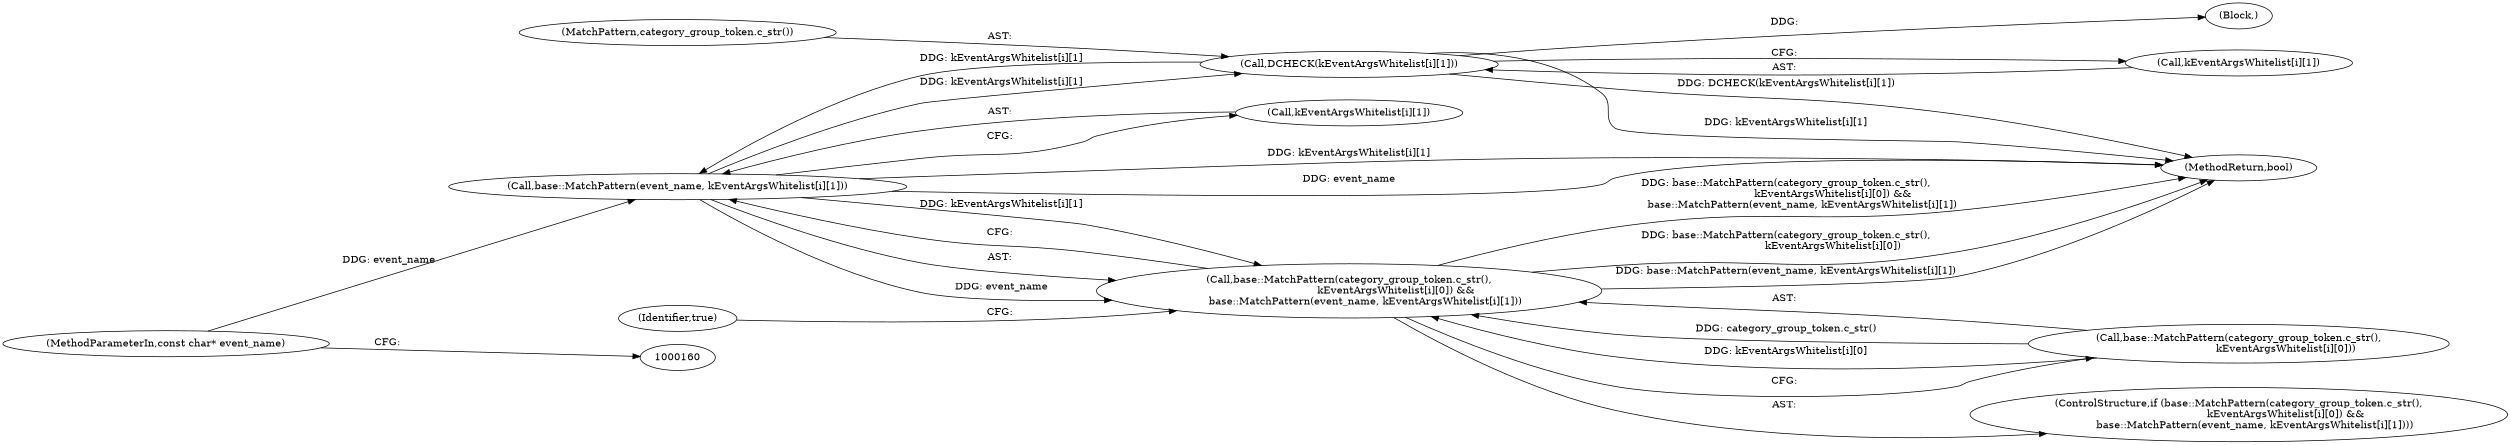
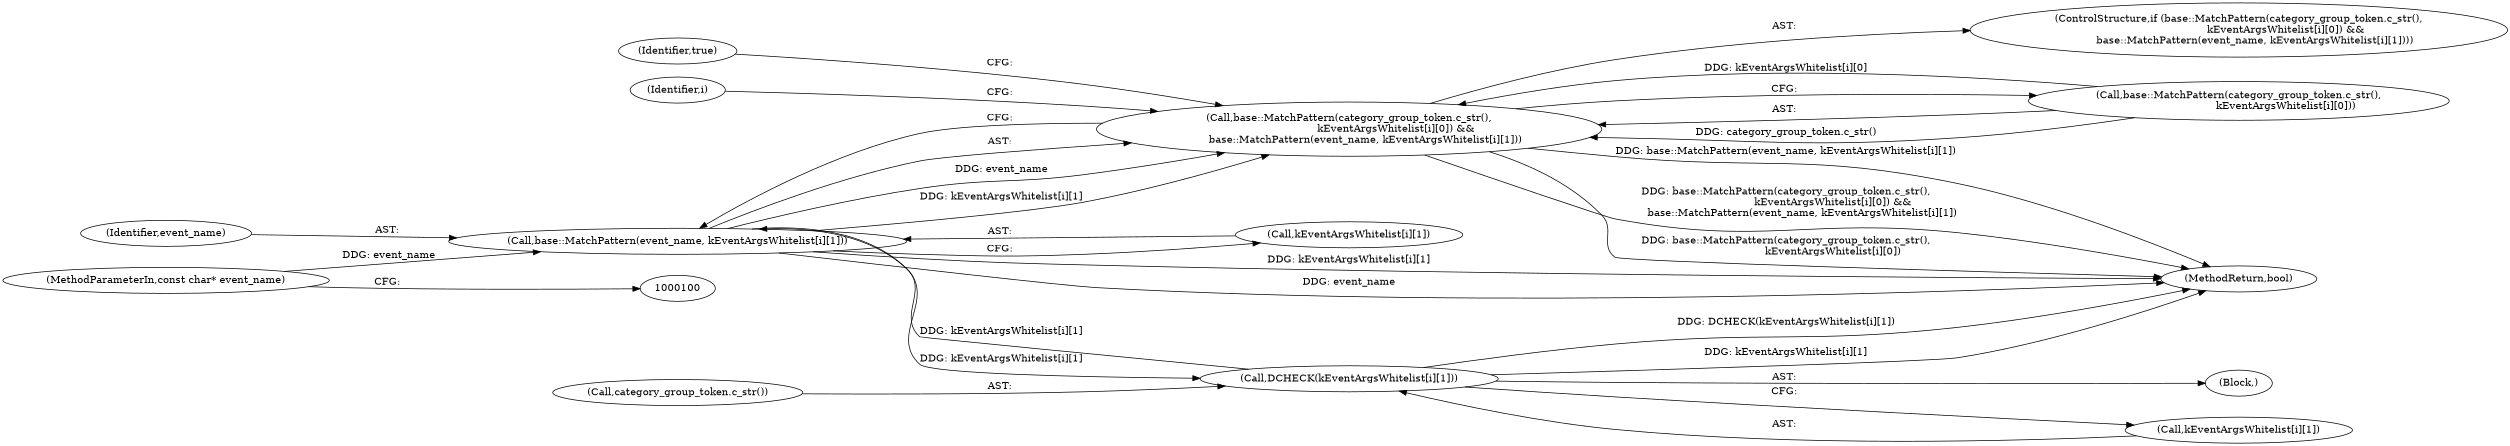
(1786, 22) -> (1786, 377)
(678, 33) -> (678, 393)
none -> (678, 90)
none -> (166, 233)
(678, 357) -> (678, 288)
